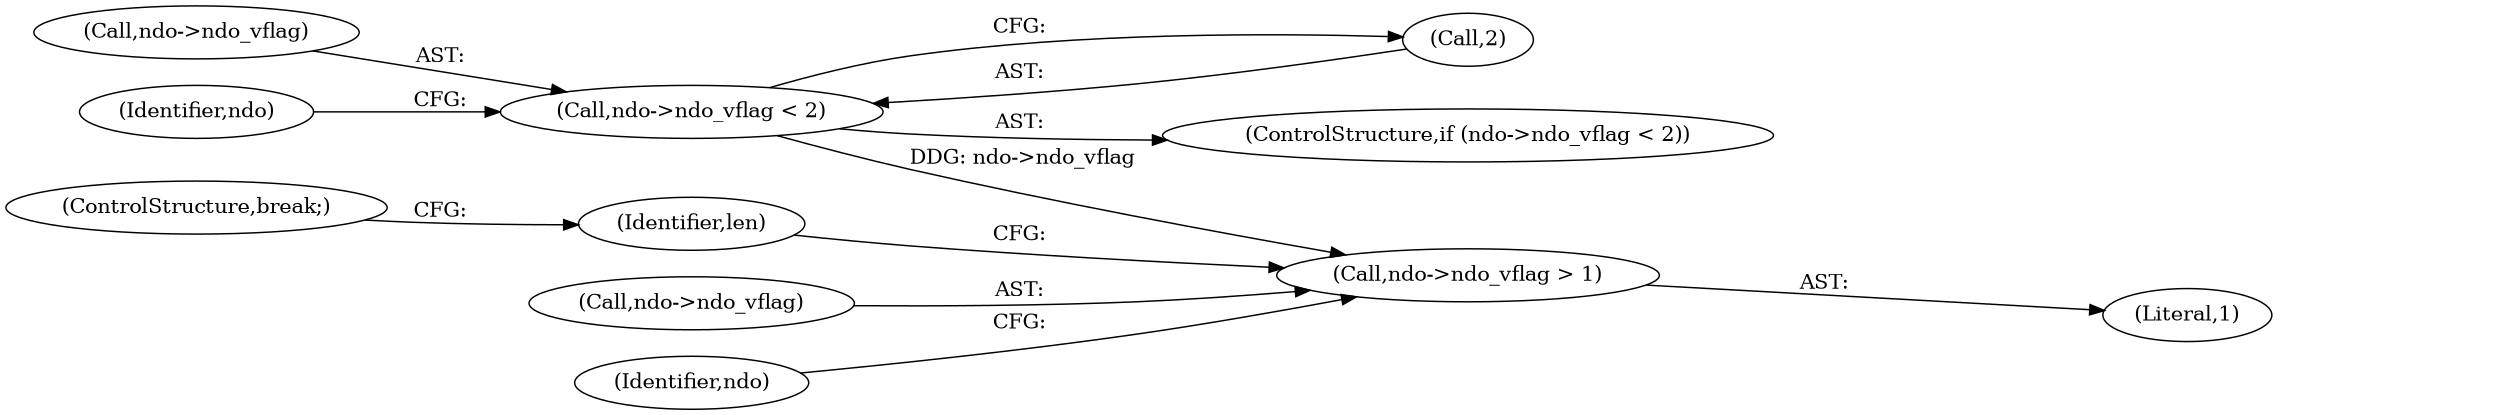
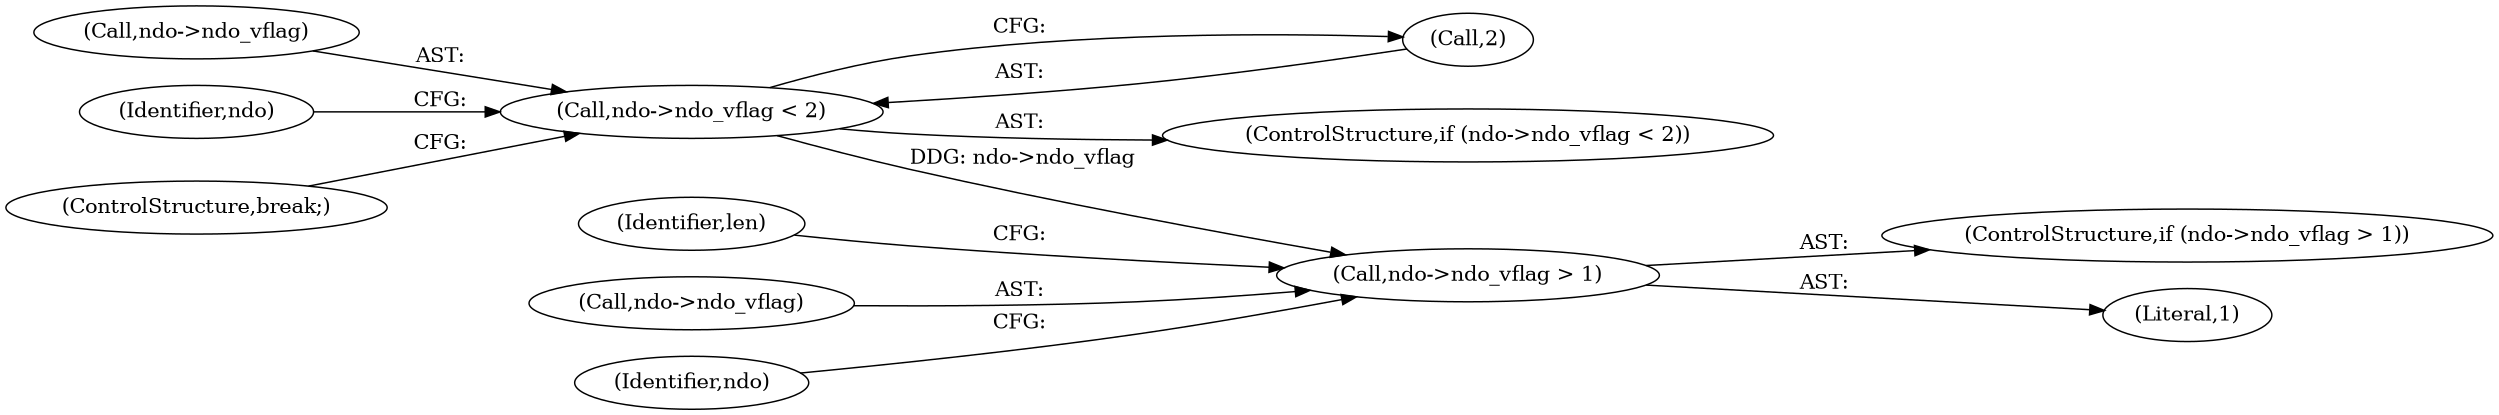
(464, 224) -> (437, 161)
none -> (2187, 236)
